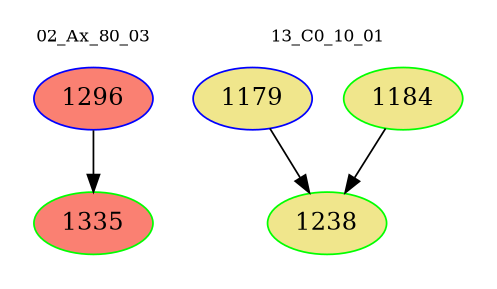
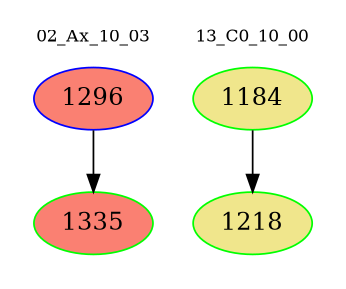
(93, 37) -> (93, 37)
(328, 37) -> (253, 37)
(253, 99) -> none
(327, 223) -> (253, 223)
